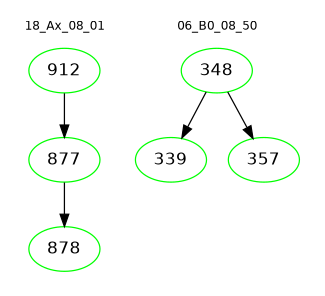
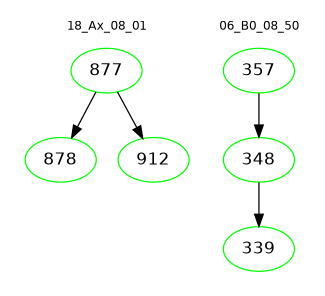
(64, 109) -> (127, 110)
(237, 110) -> (259, 109)
